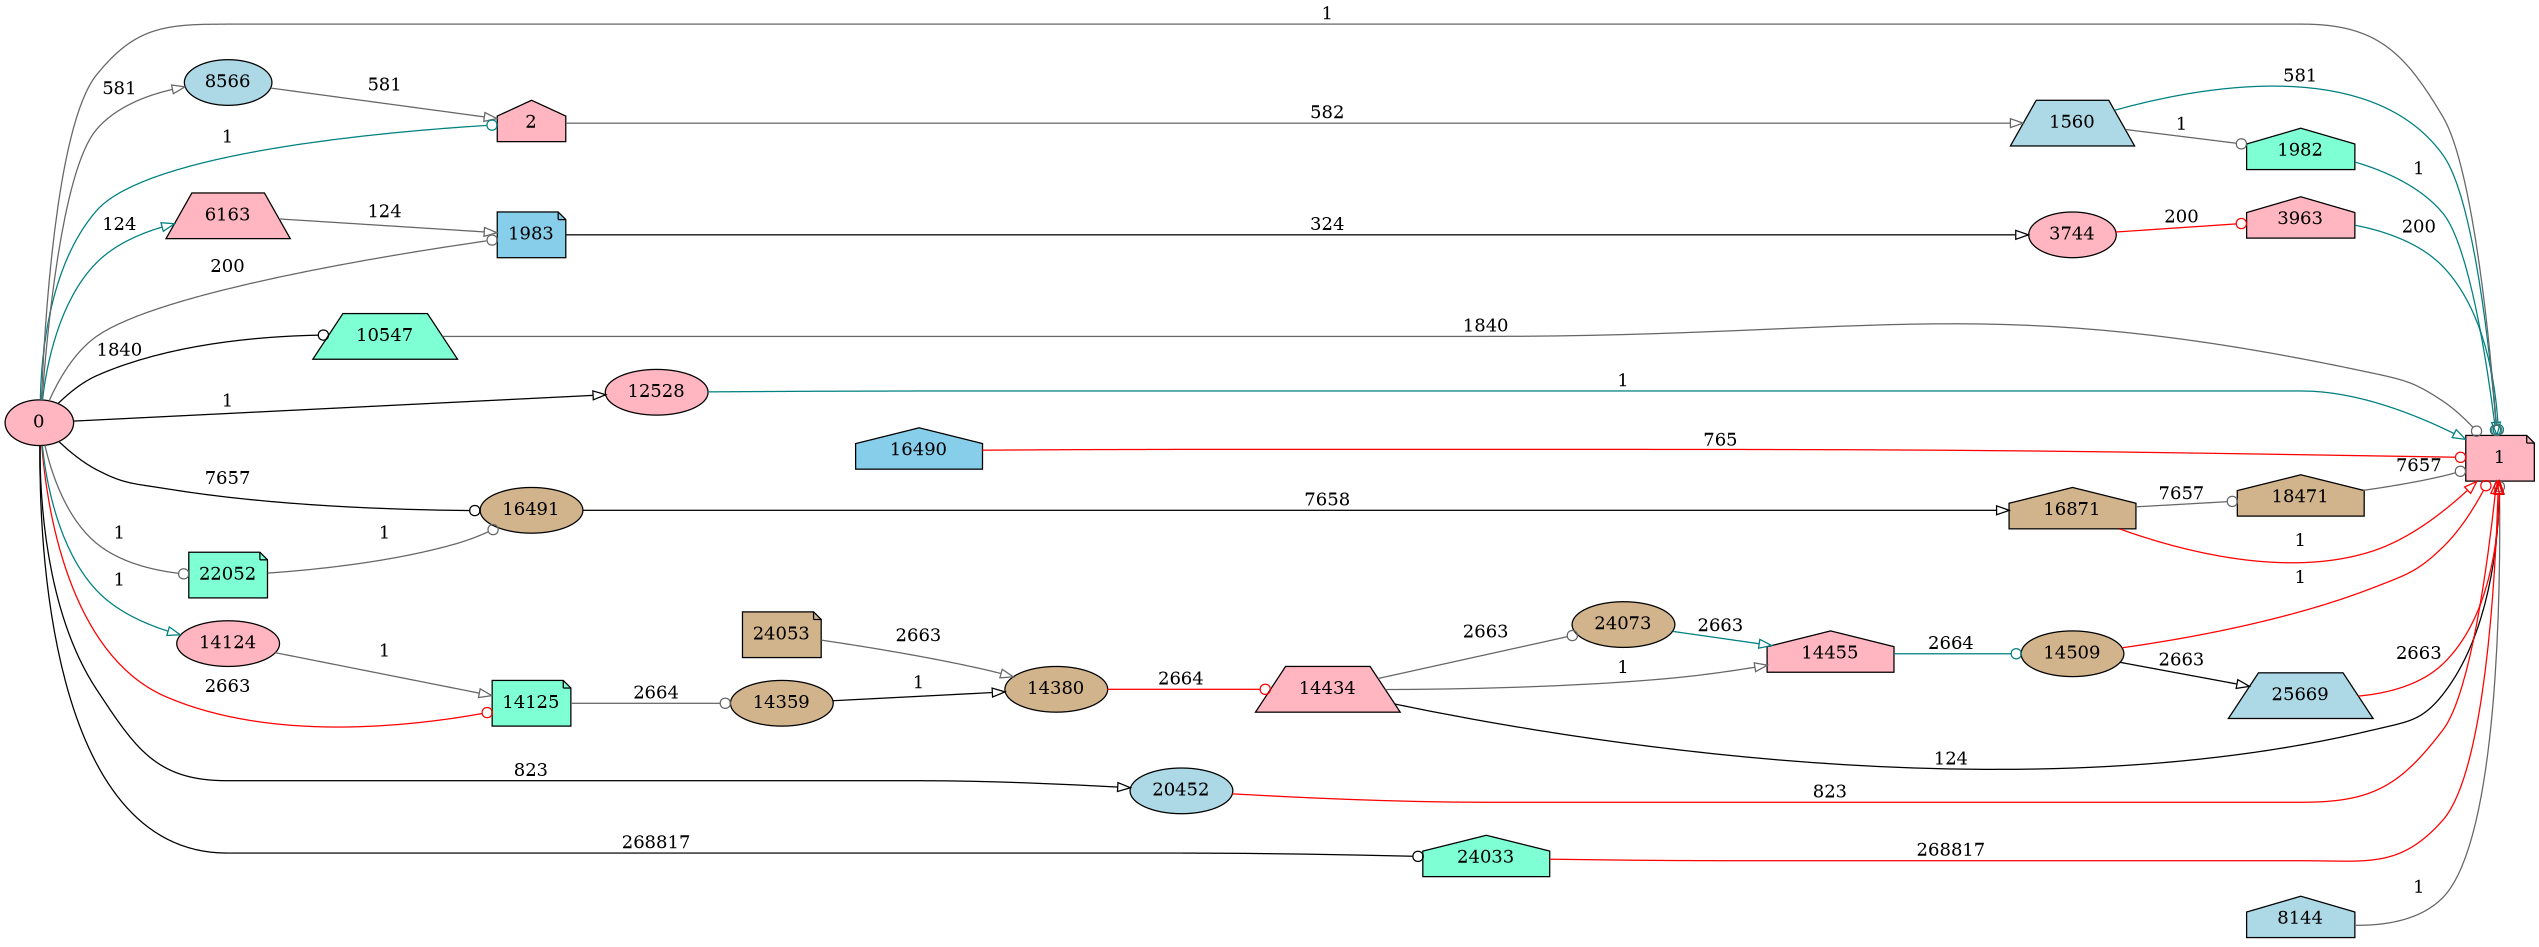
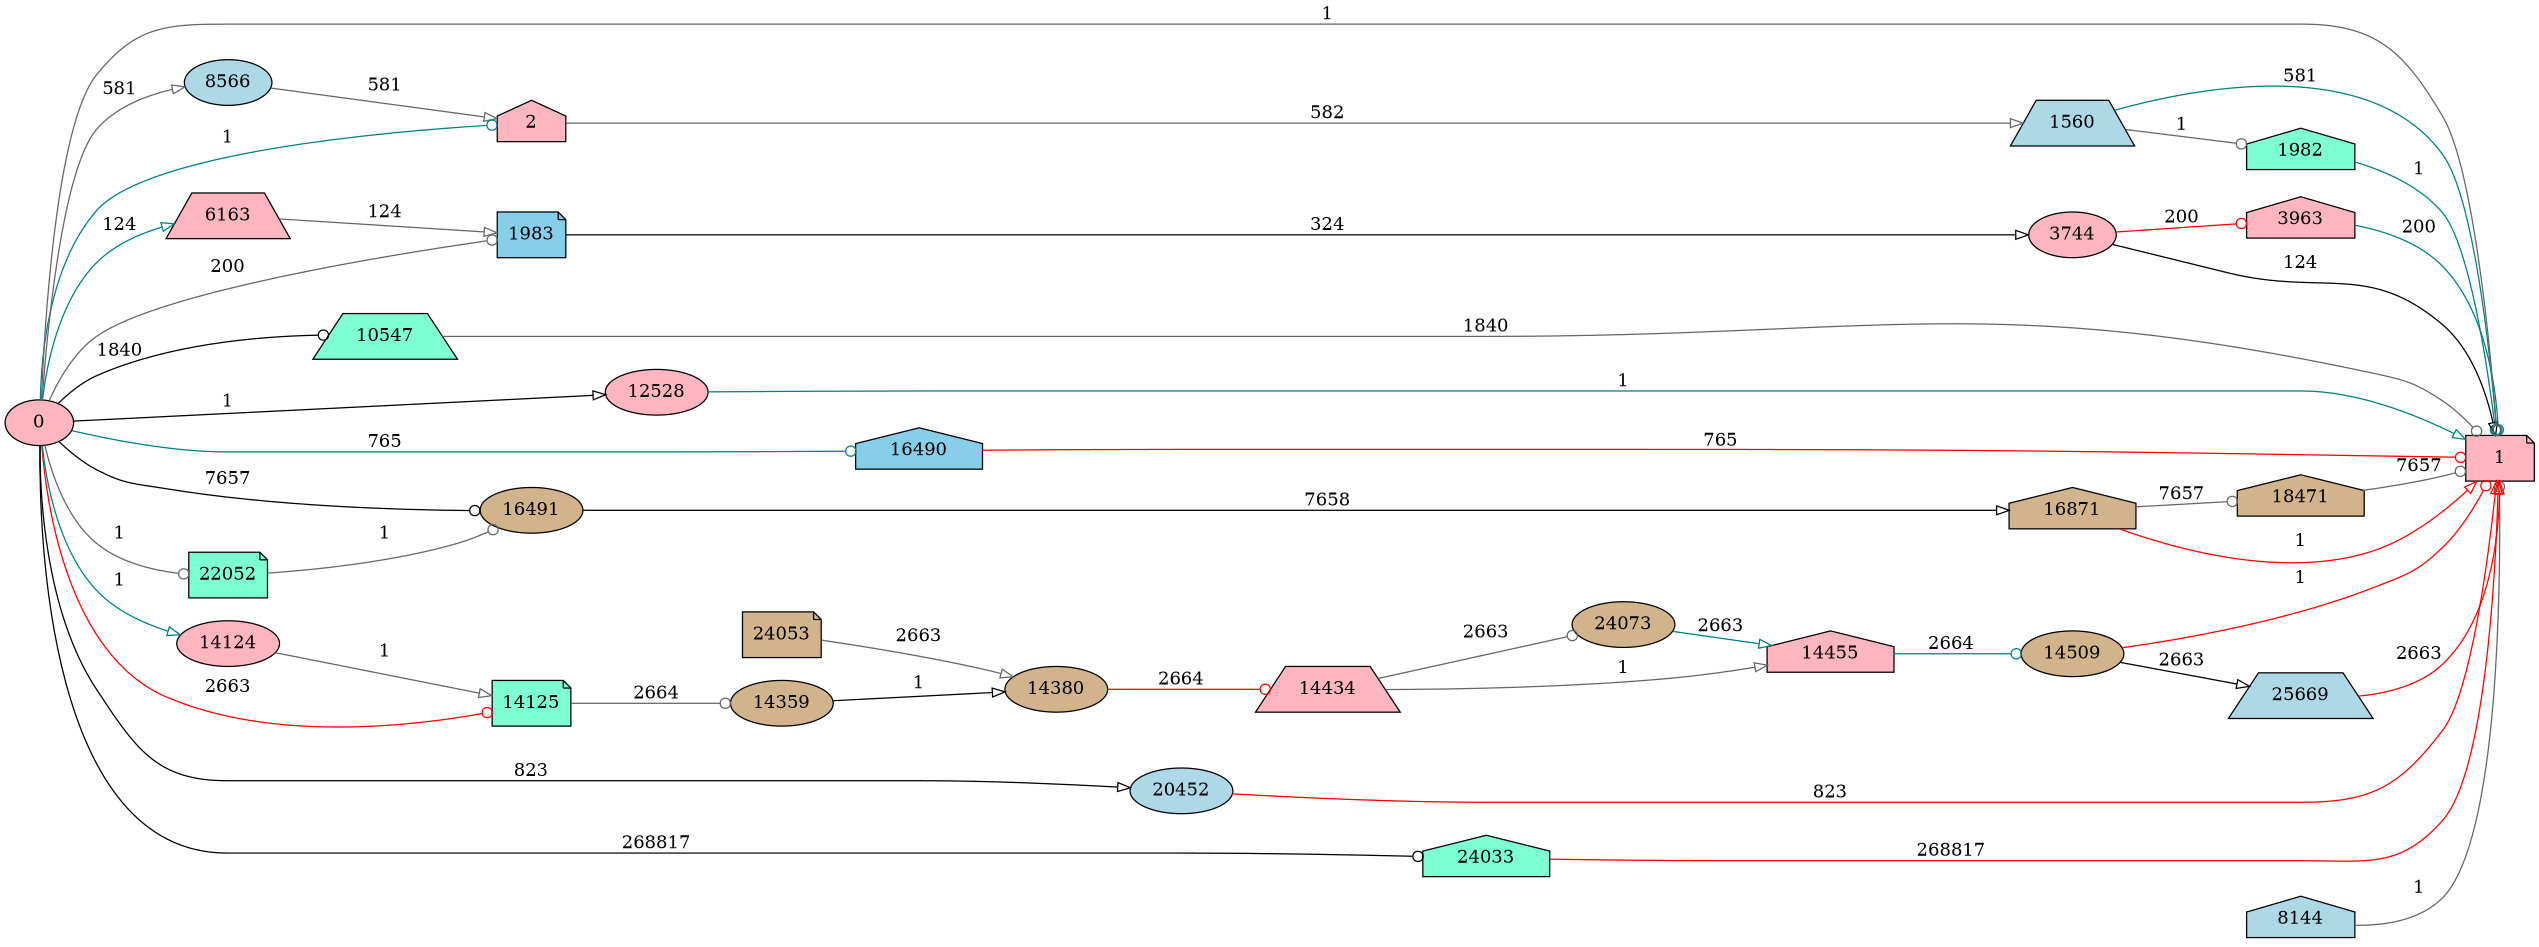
(2417, 129) -> (2417, 129)
none -> (458, 452)
(2029, 768) -> (2337, 284)
